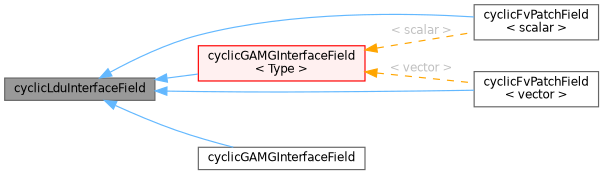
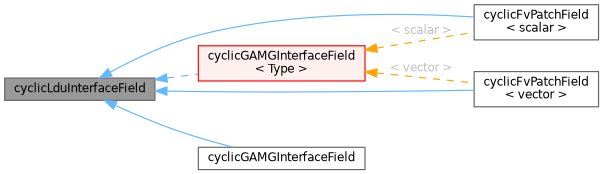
(183, 76) -> (183, 76)
